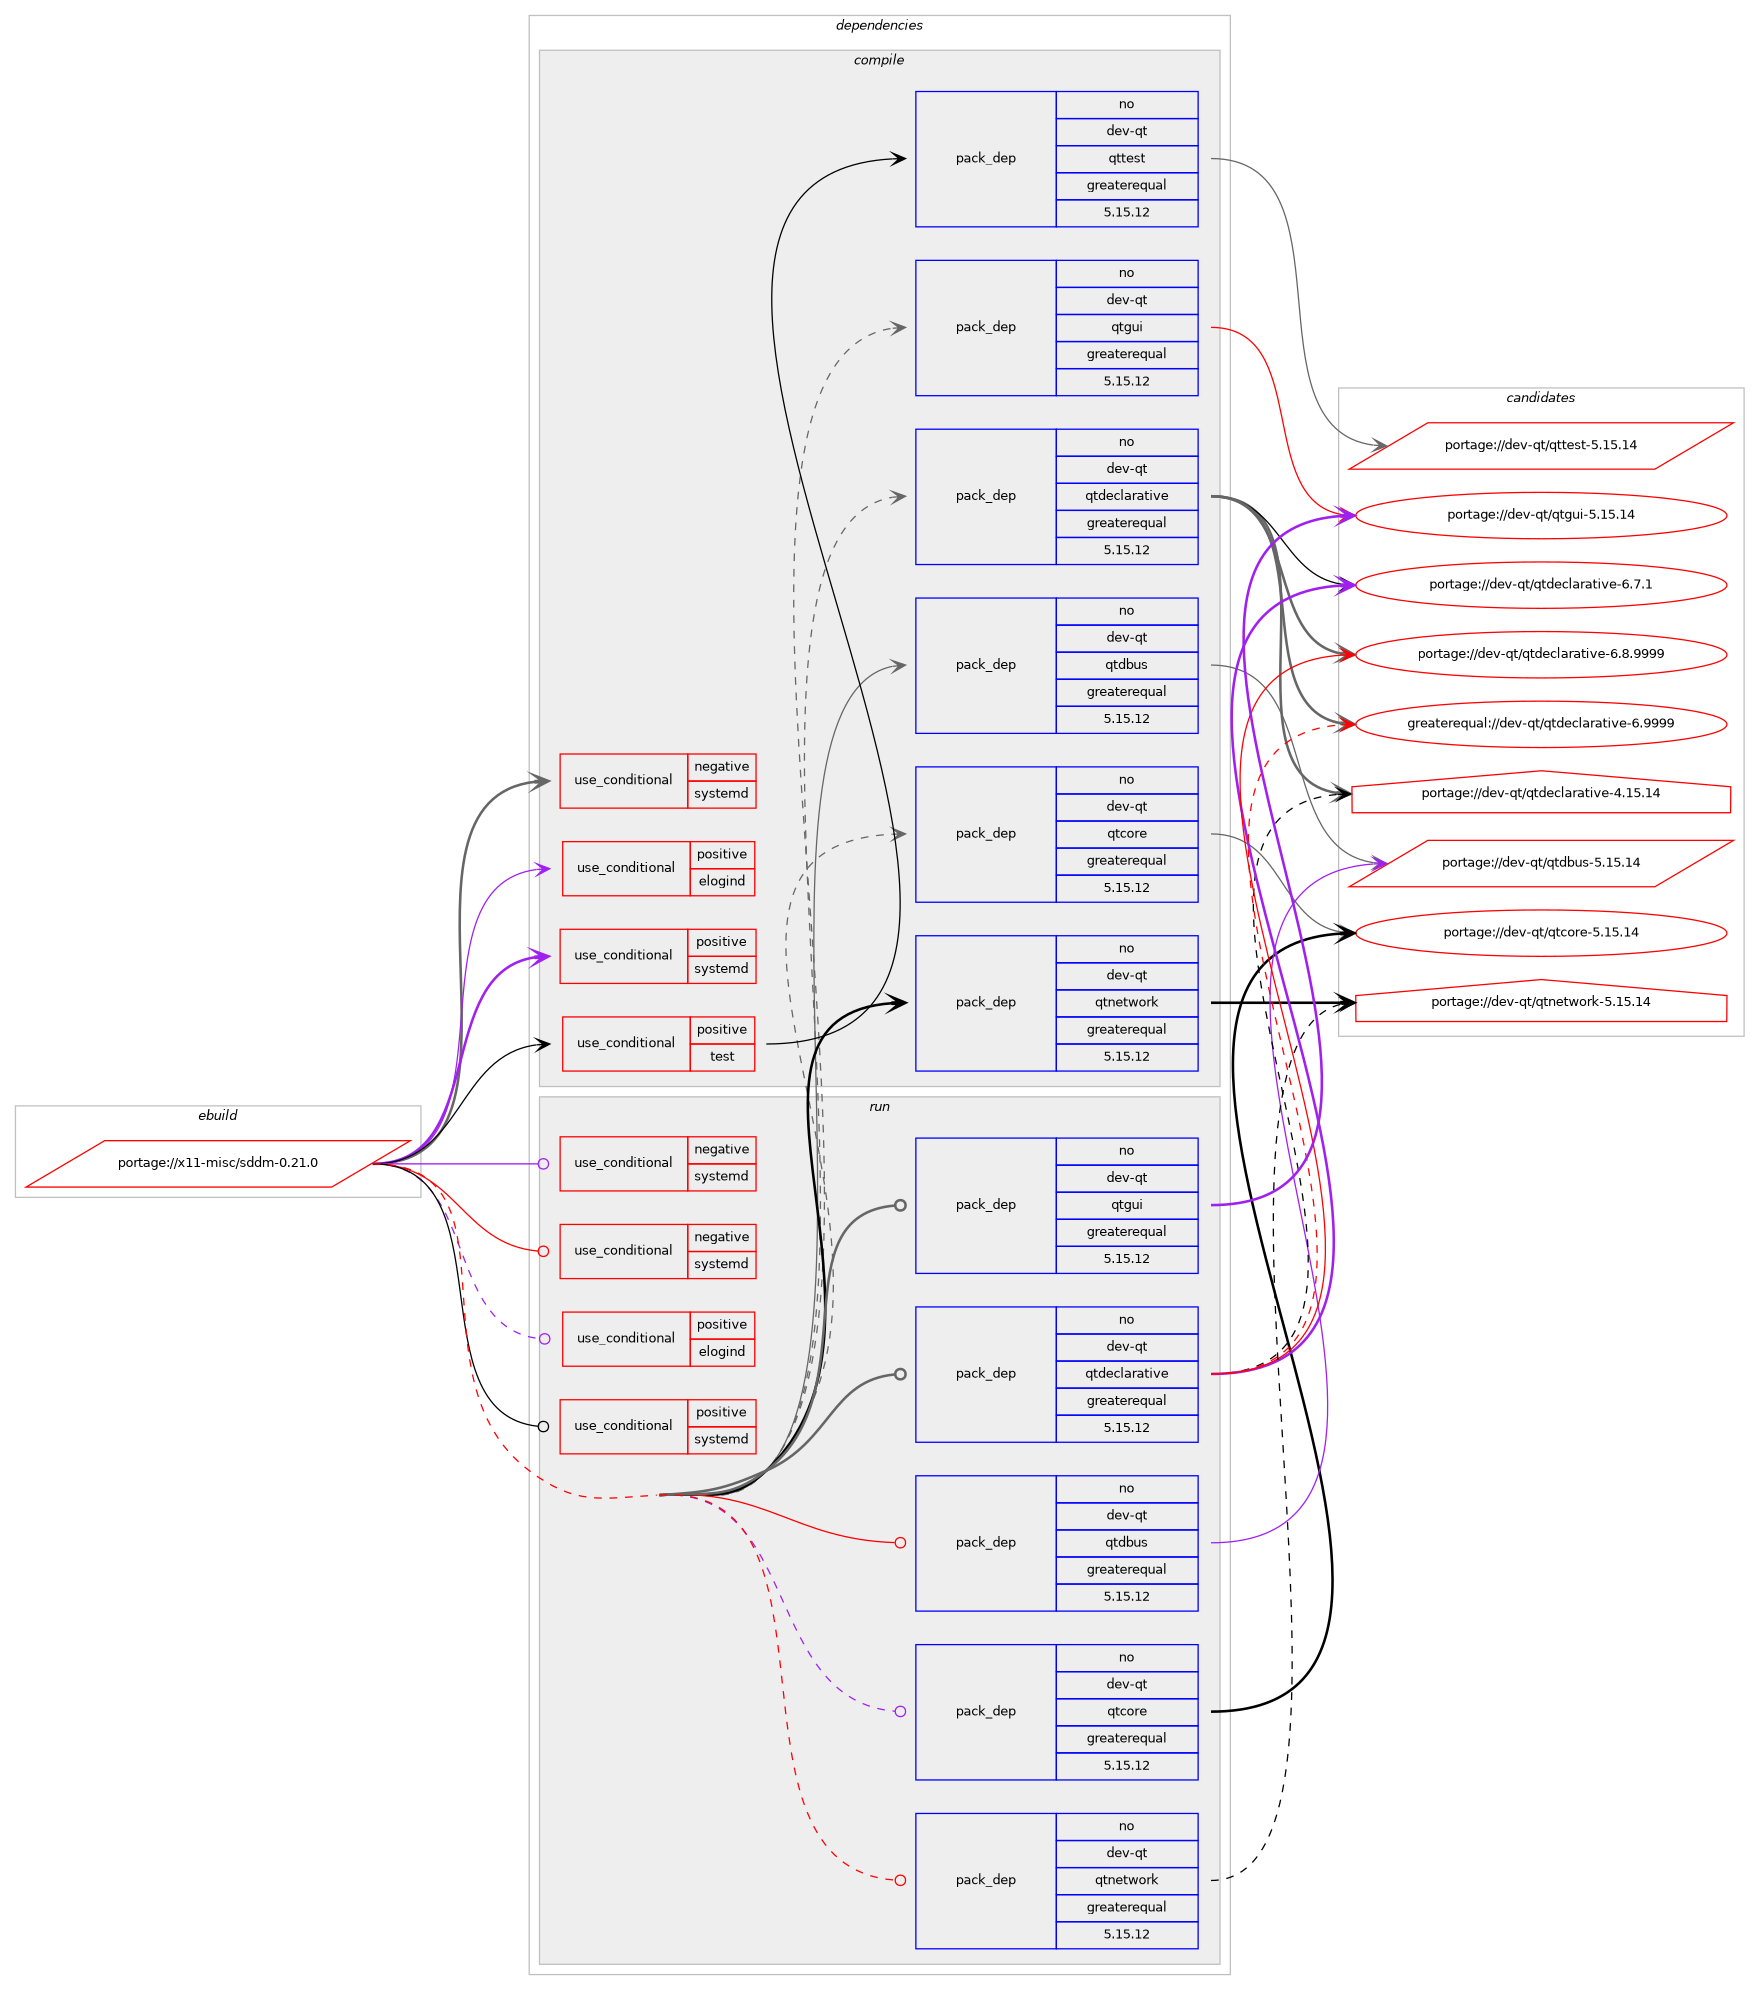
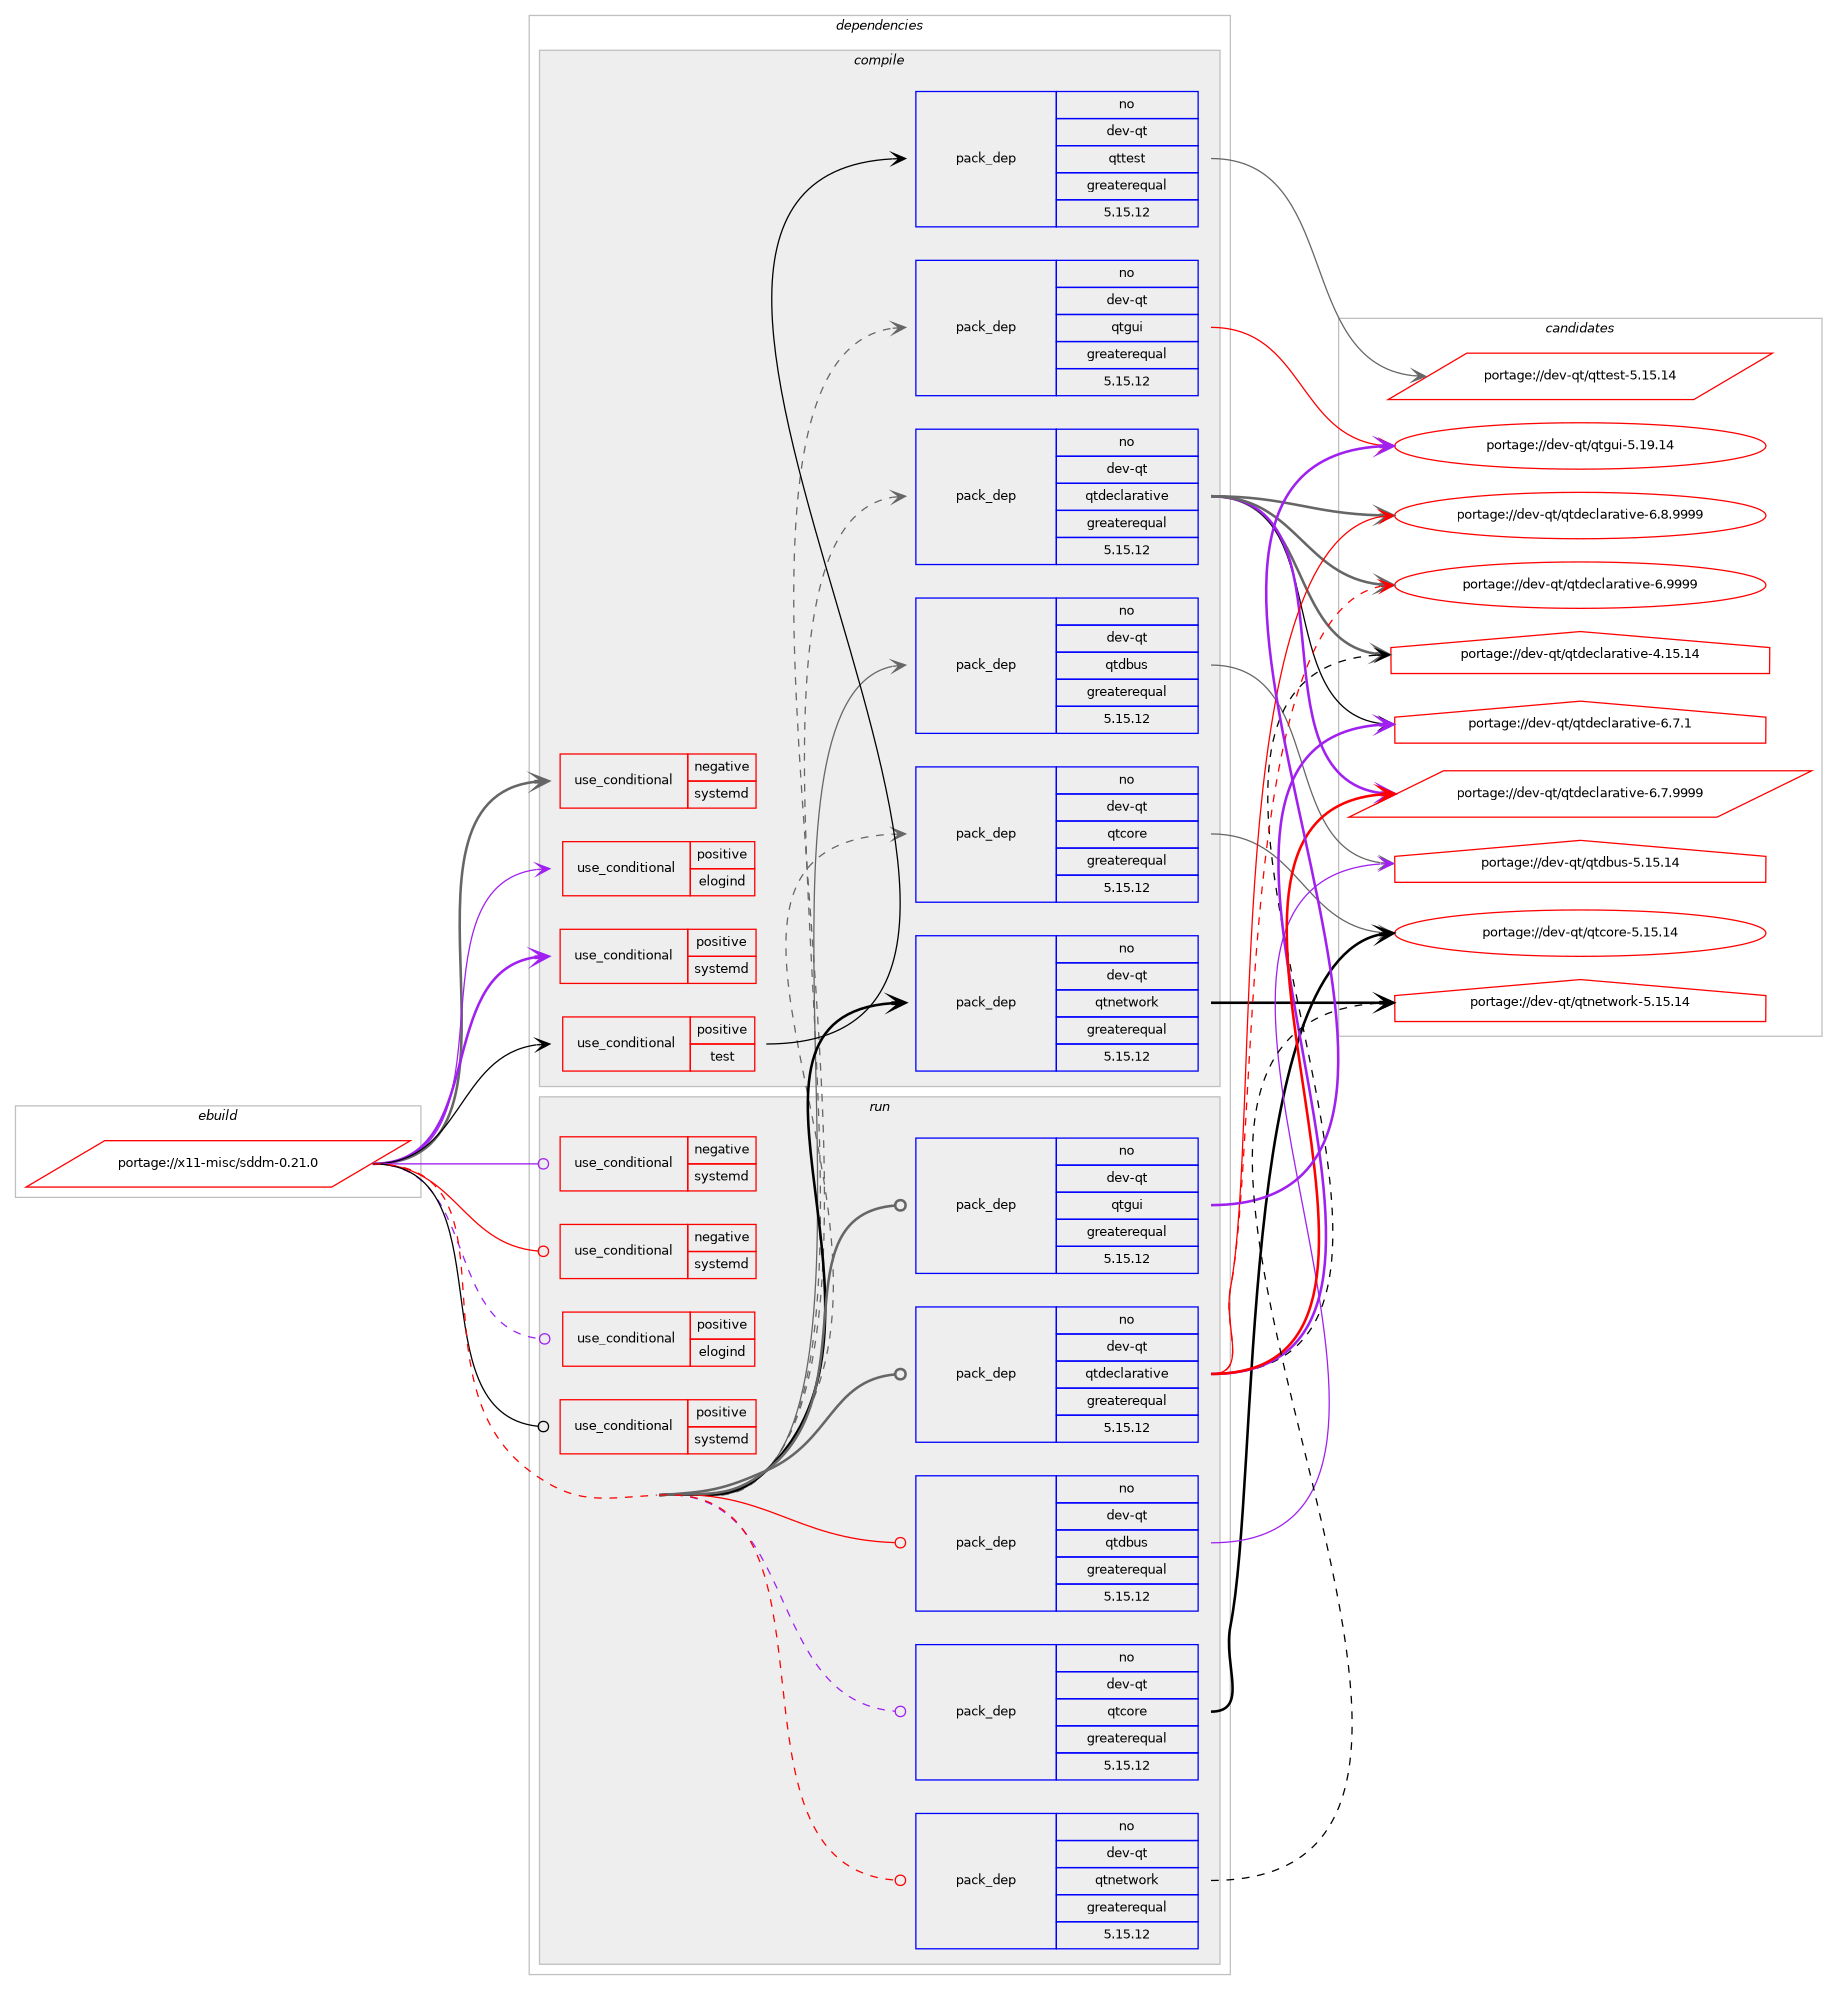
(1541, 516) -> (1580, 446)
(1541, 585) -> (1580, 724)
(1541, 724) -> (1580, 585)
none -> (1580, 794)
(1541, 864) -> (1580, 864)
